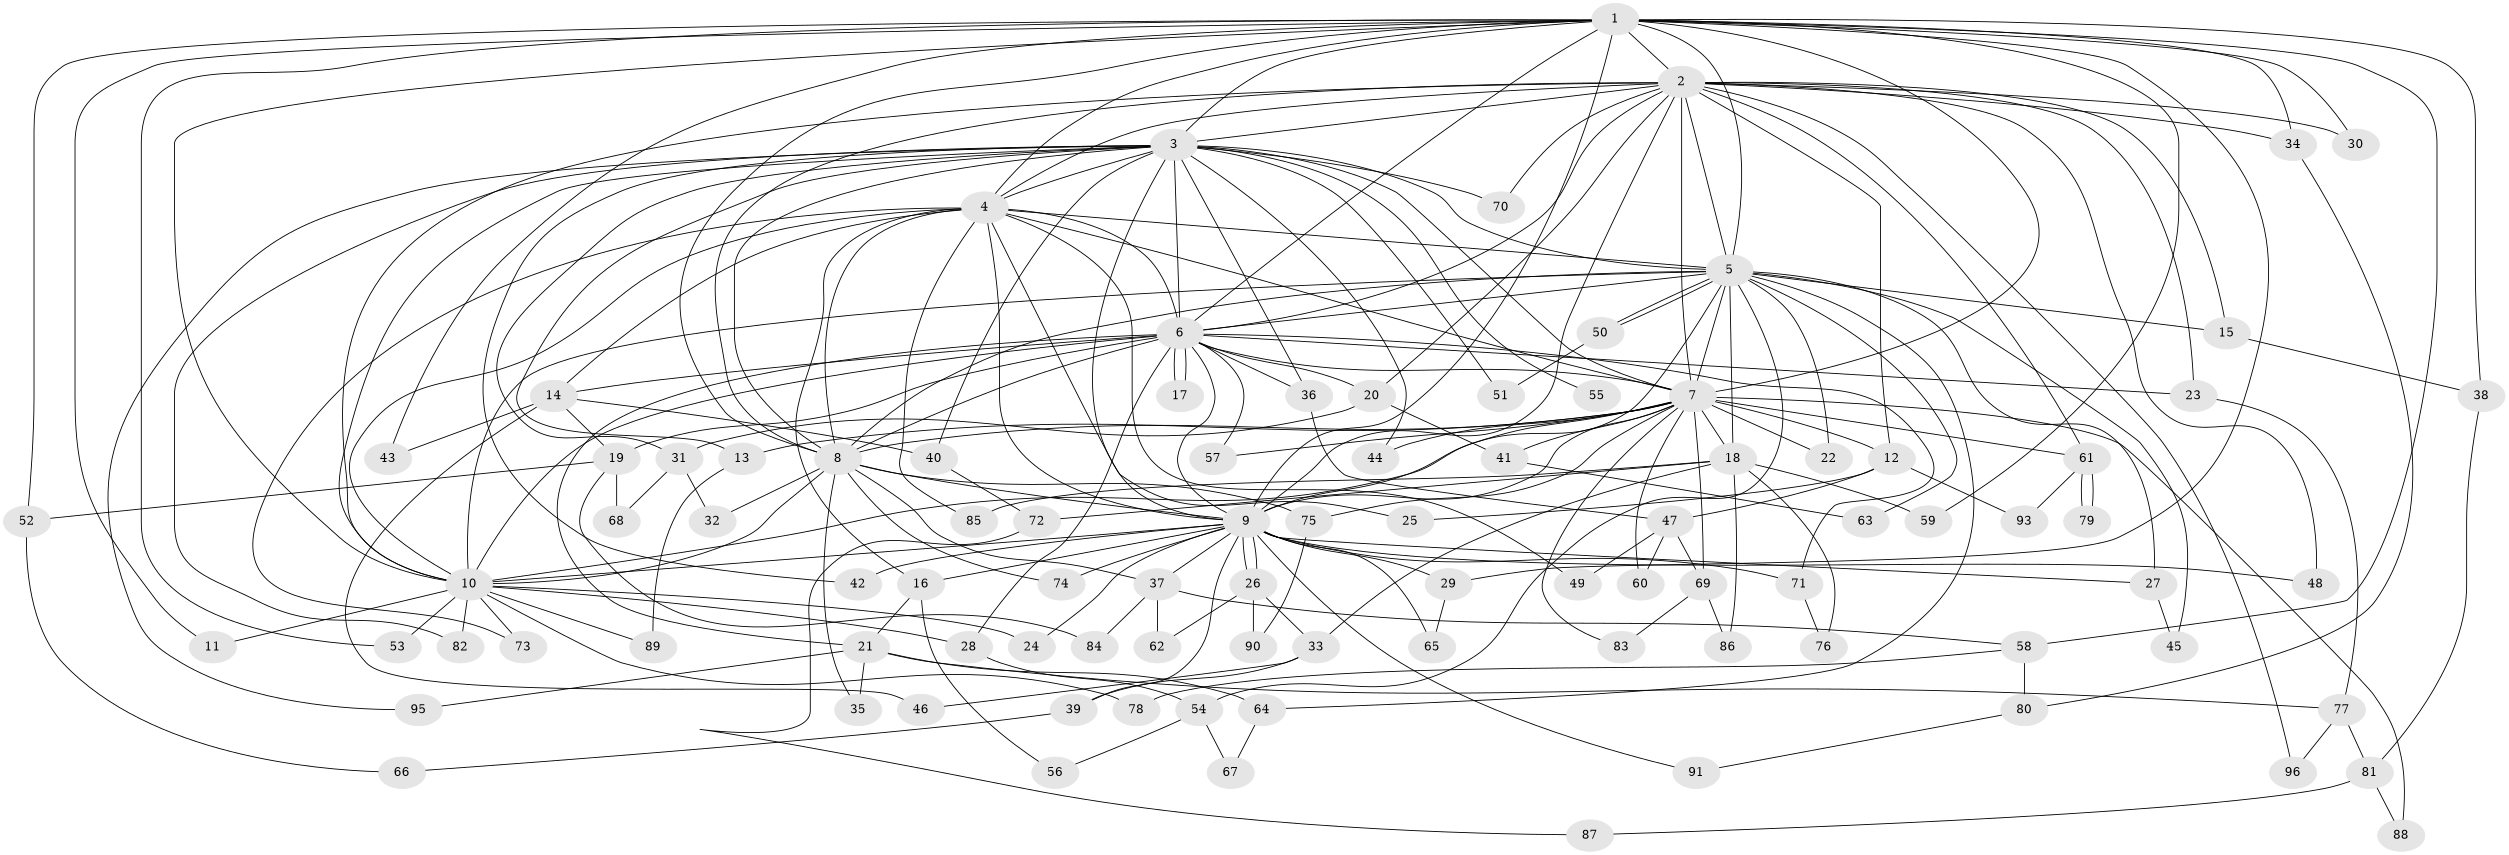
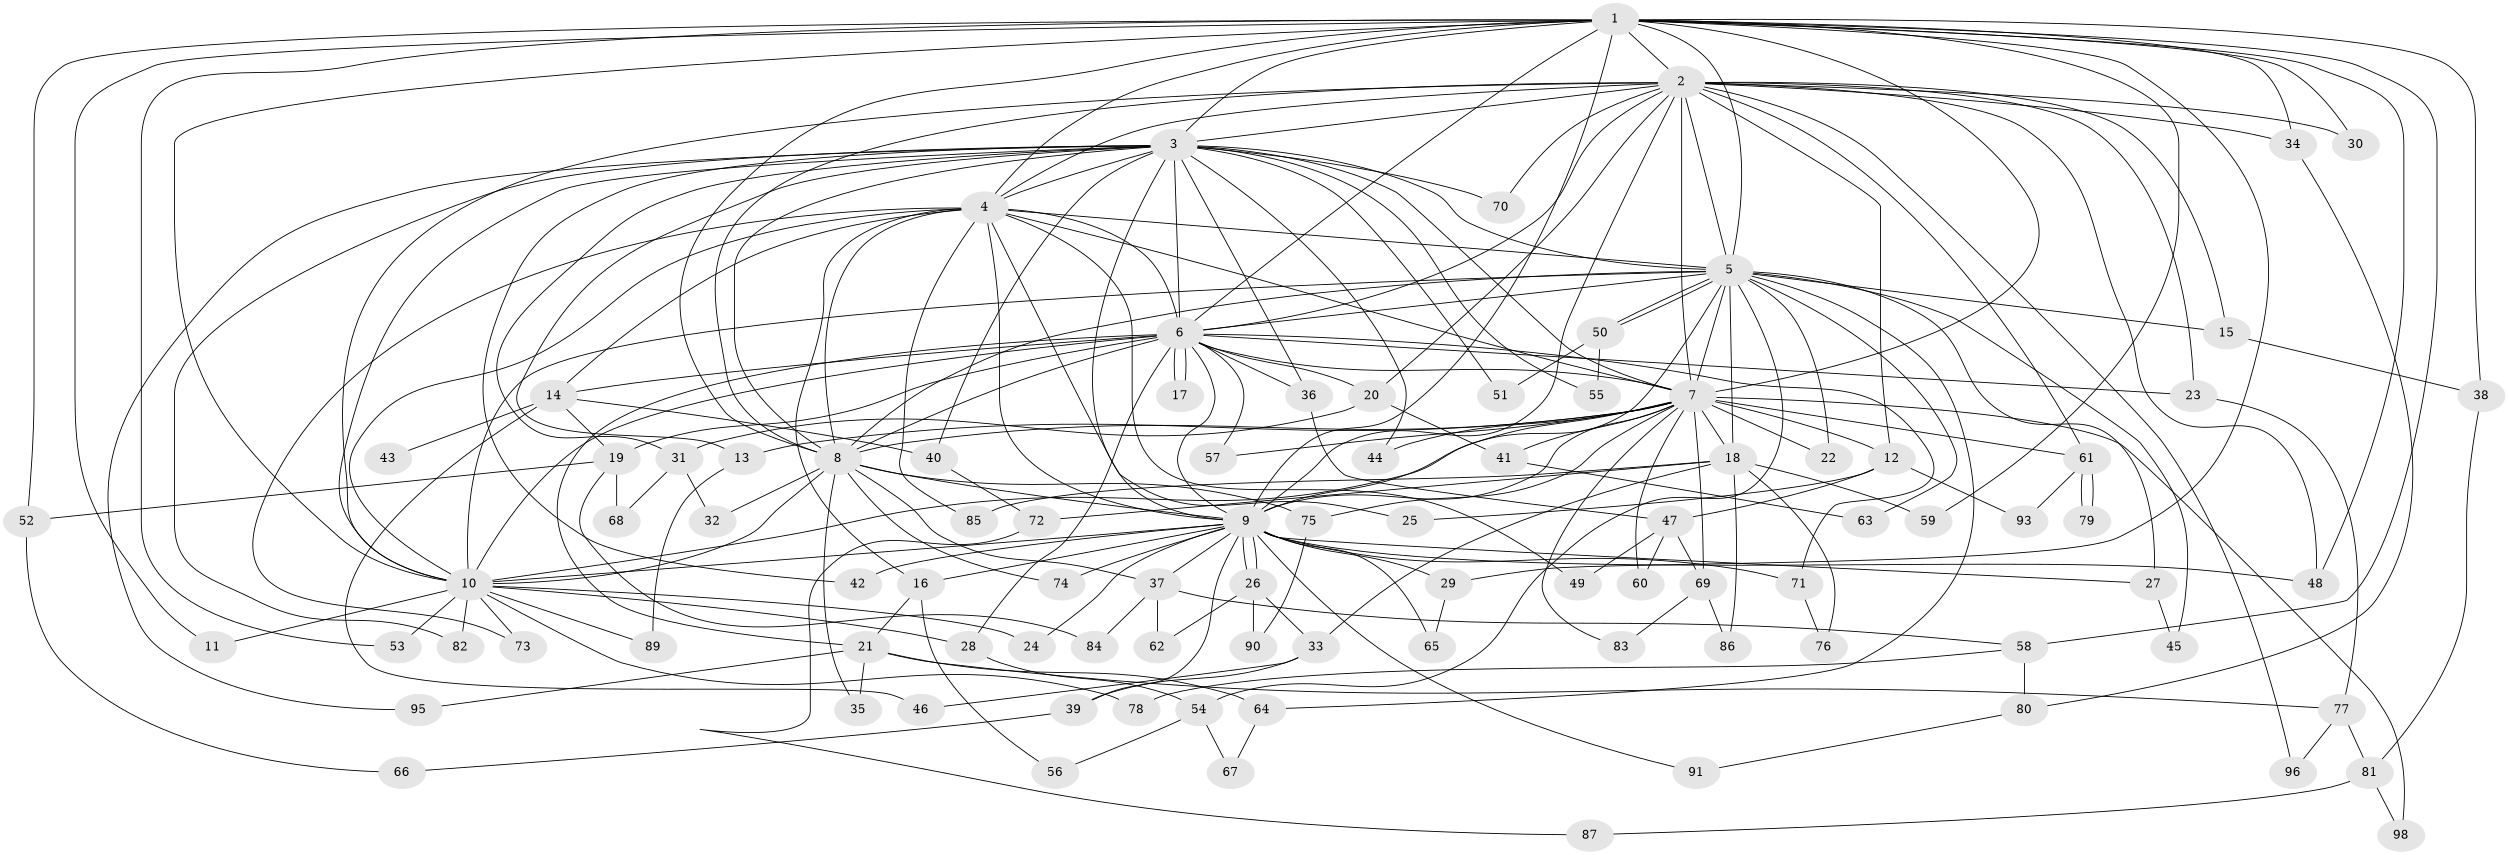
(914, 62) -> (2291, 62)
none -> (1599, 365)
(2401, 836) -> (2401, 836)
